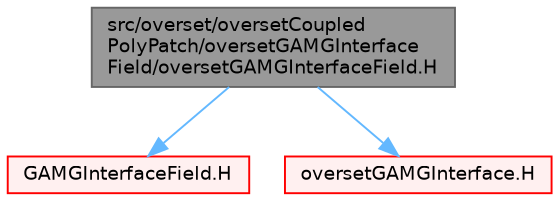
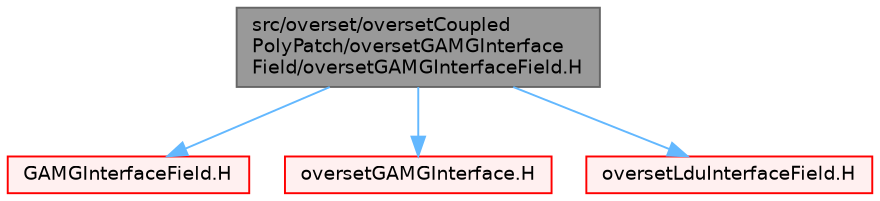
none -> (729, 175)
